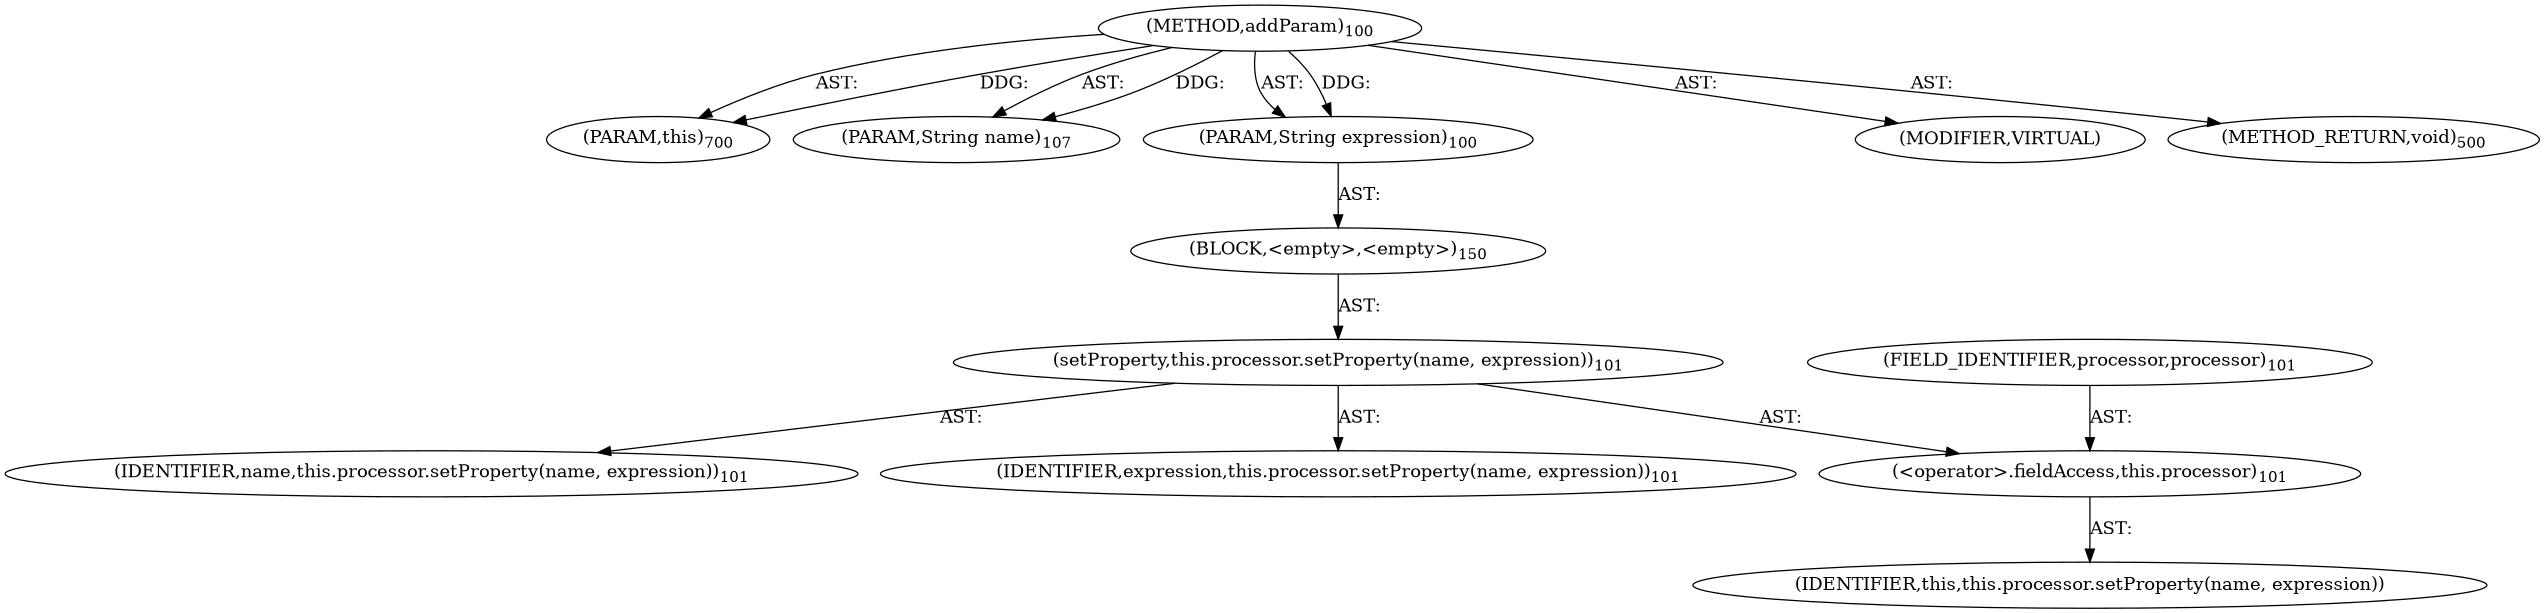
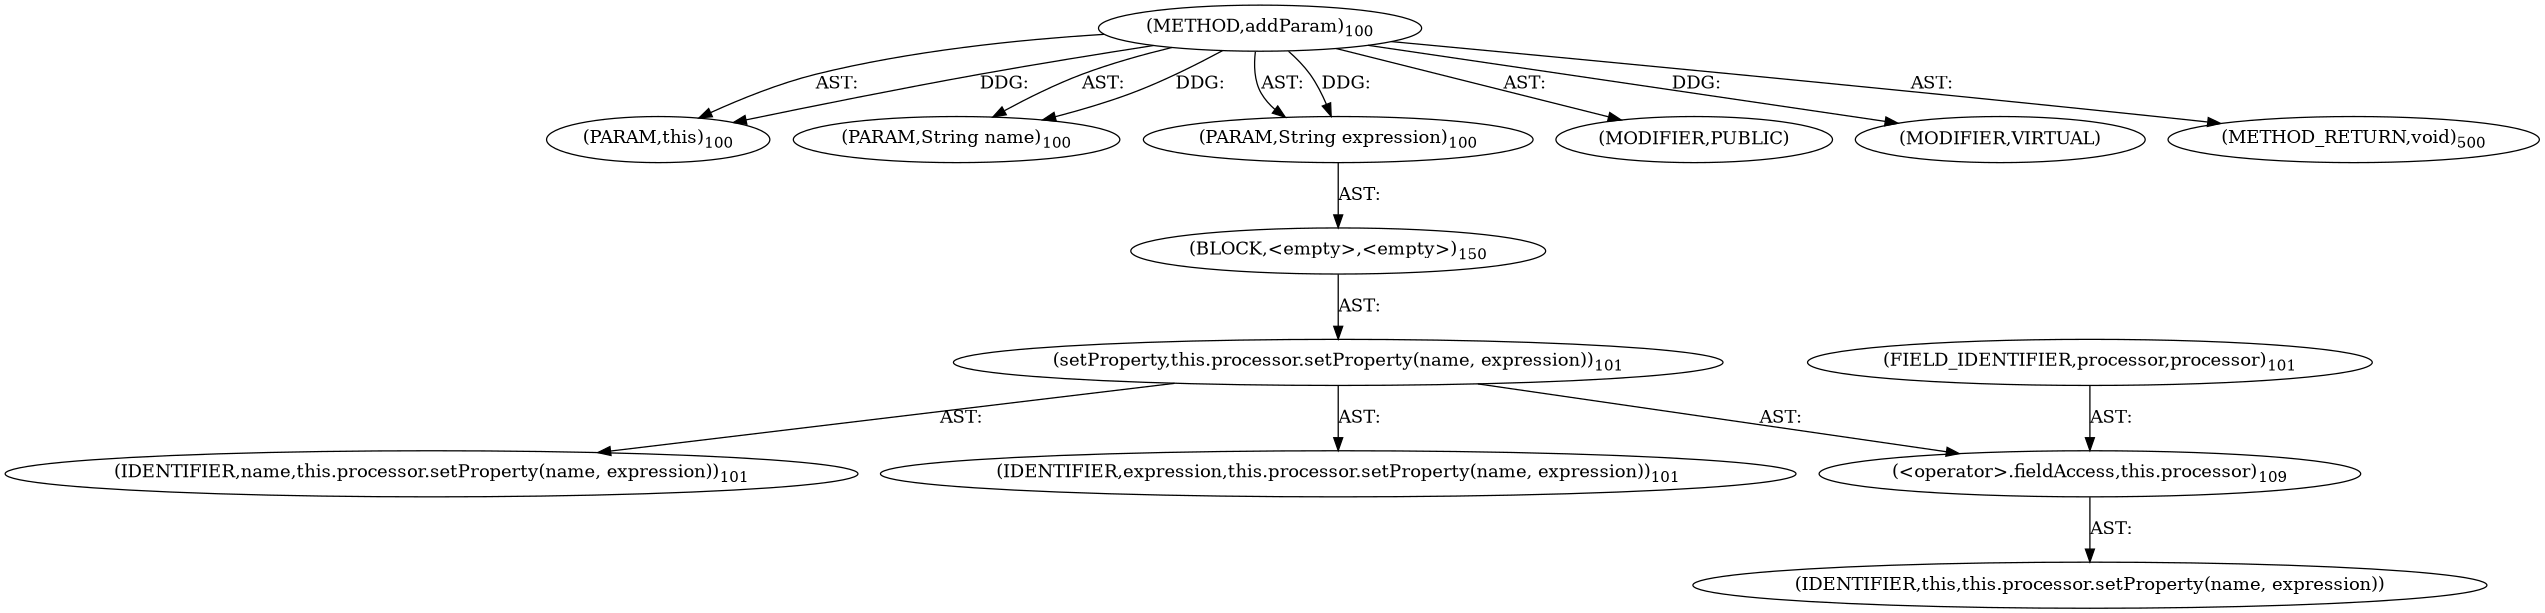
(1699, 84) -> (1699, 84)
(719, 138) -> (719, 138)
(1057, 138) -> (1057, 138)
none -> (1694, 140)
(2273, 472) -> (2273, 472)
